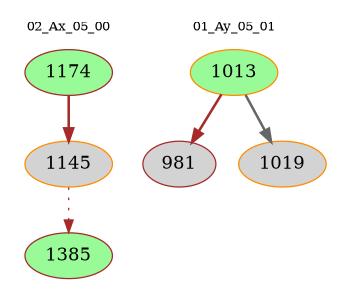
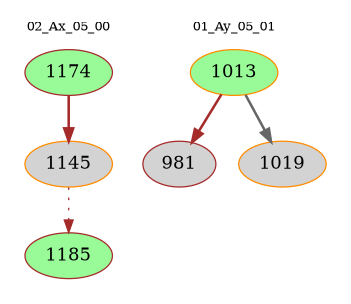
(69, 256) -> (69, 256)
